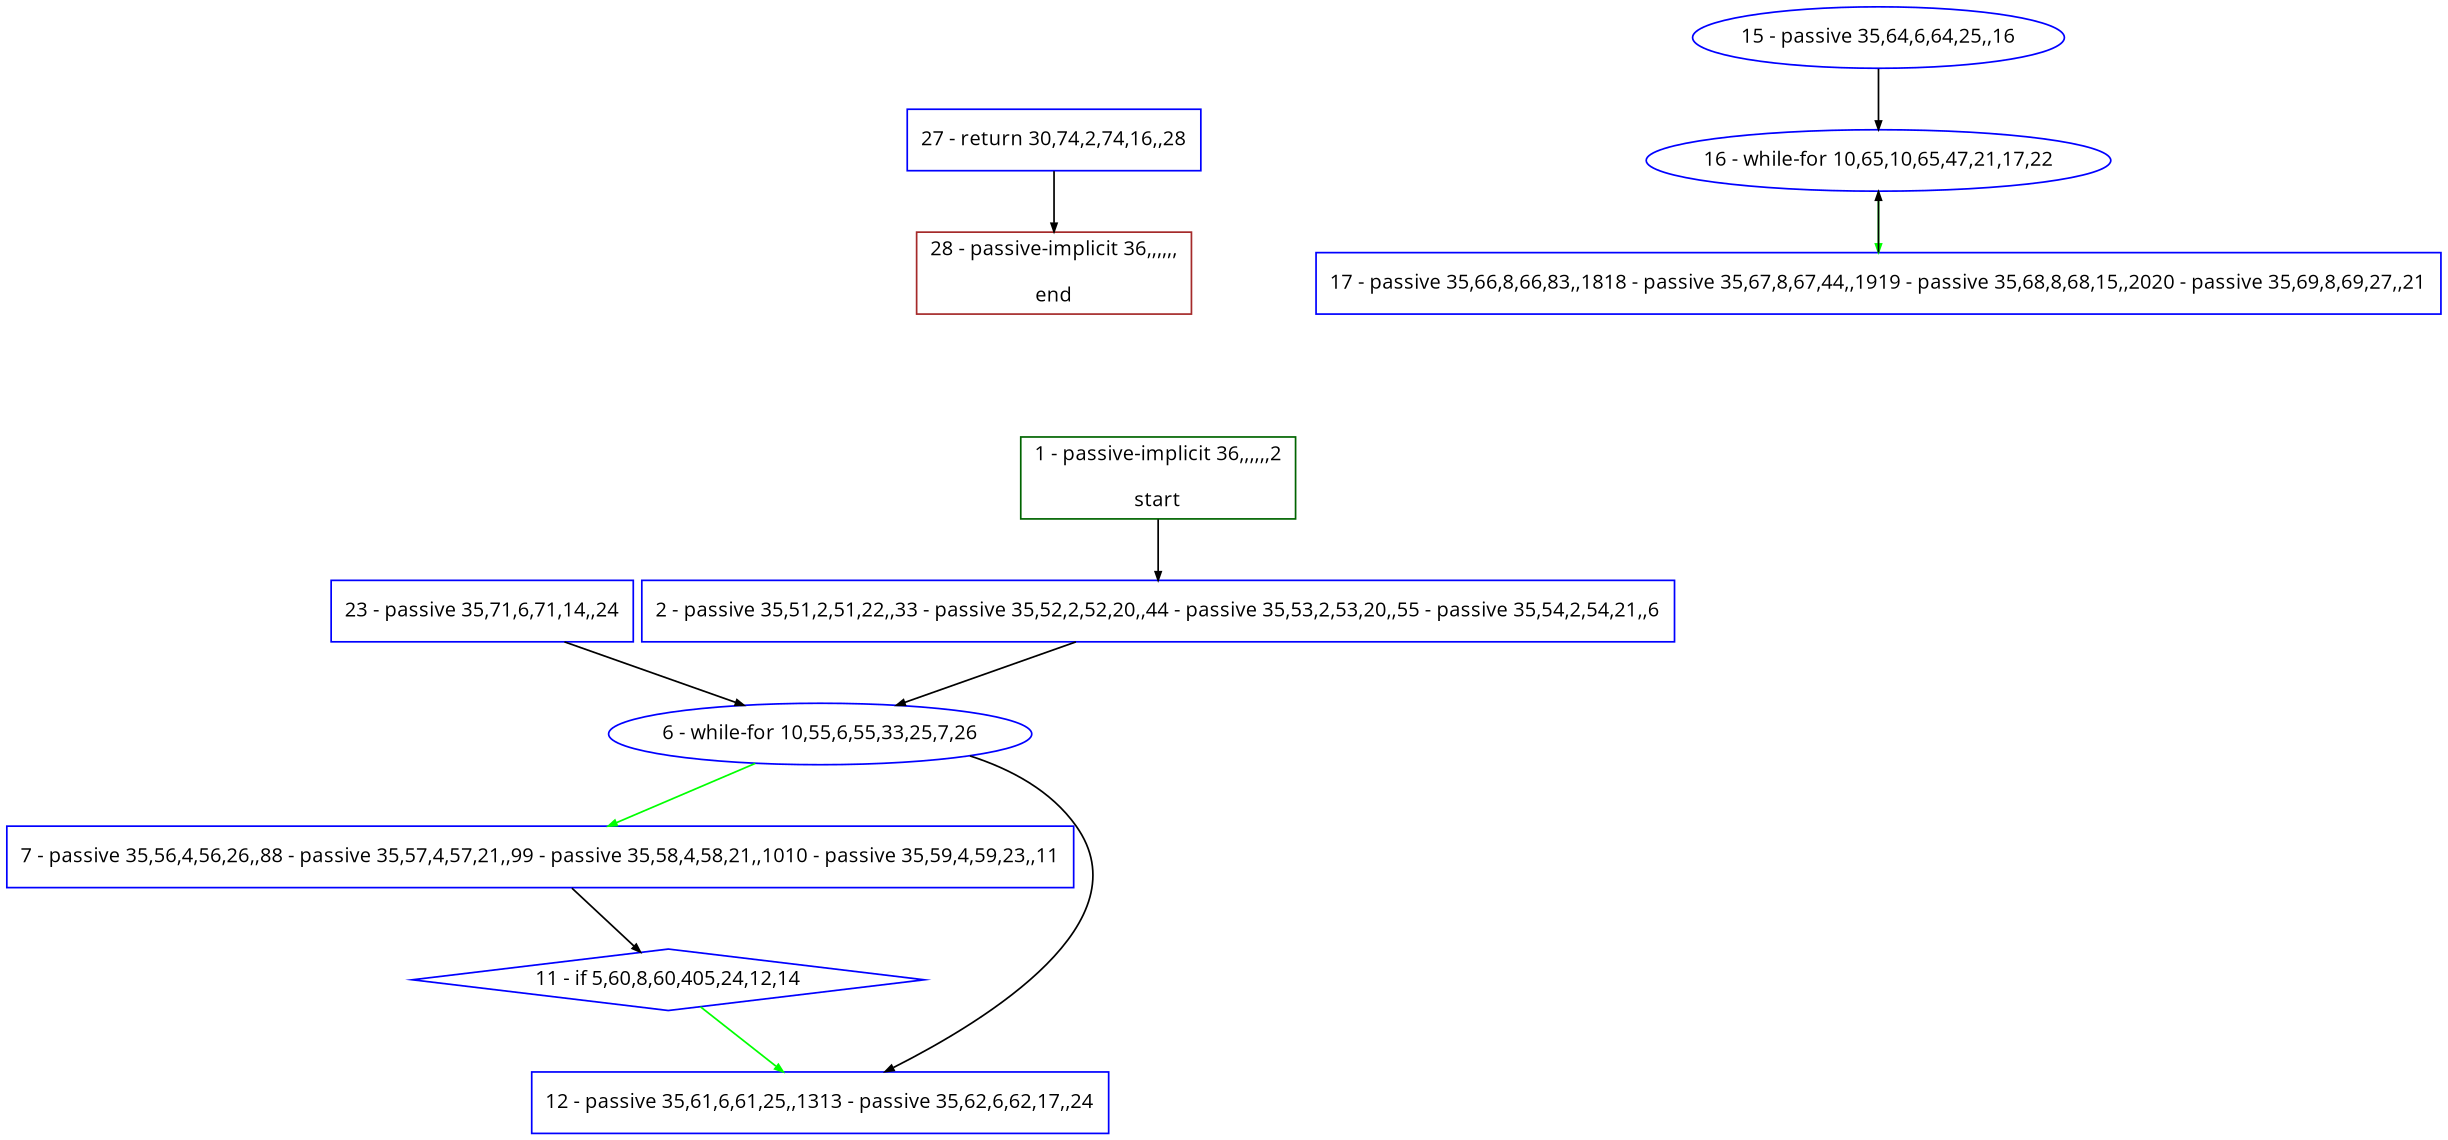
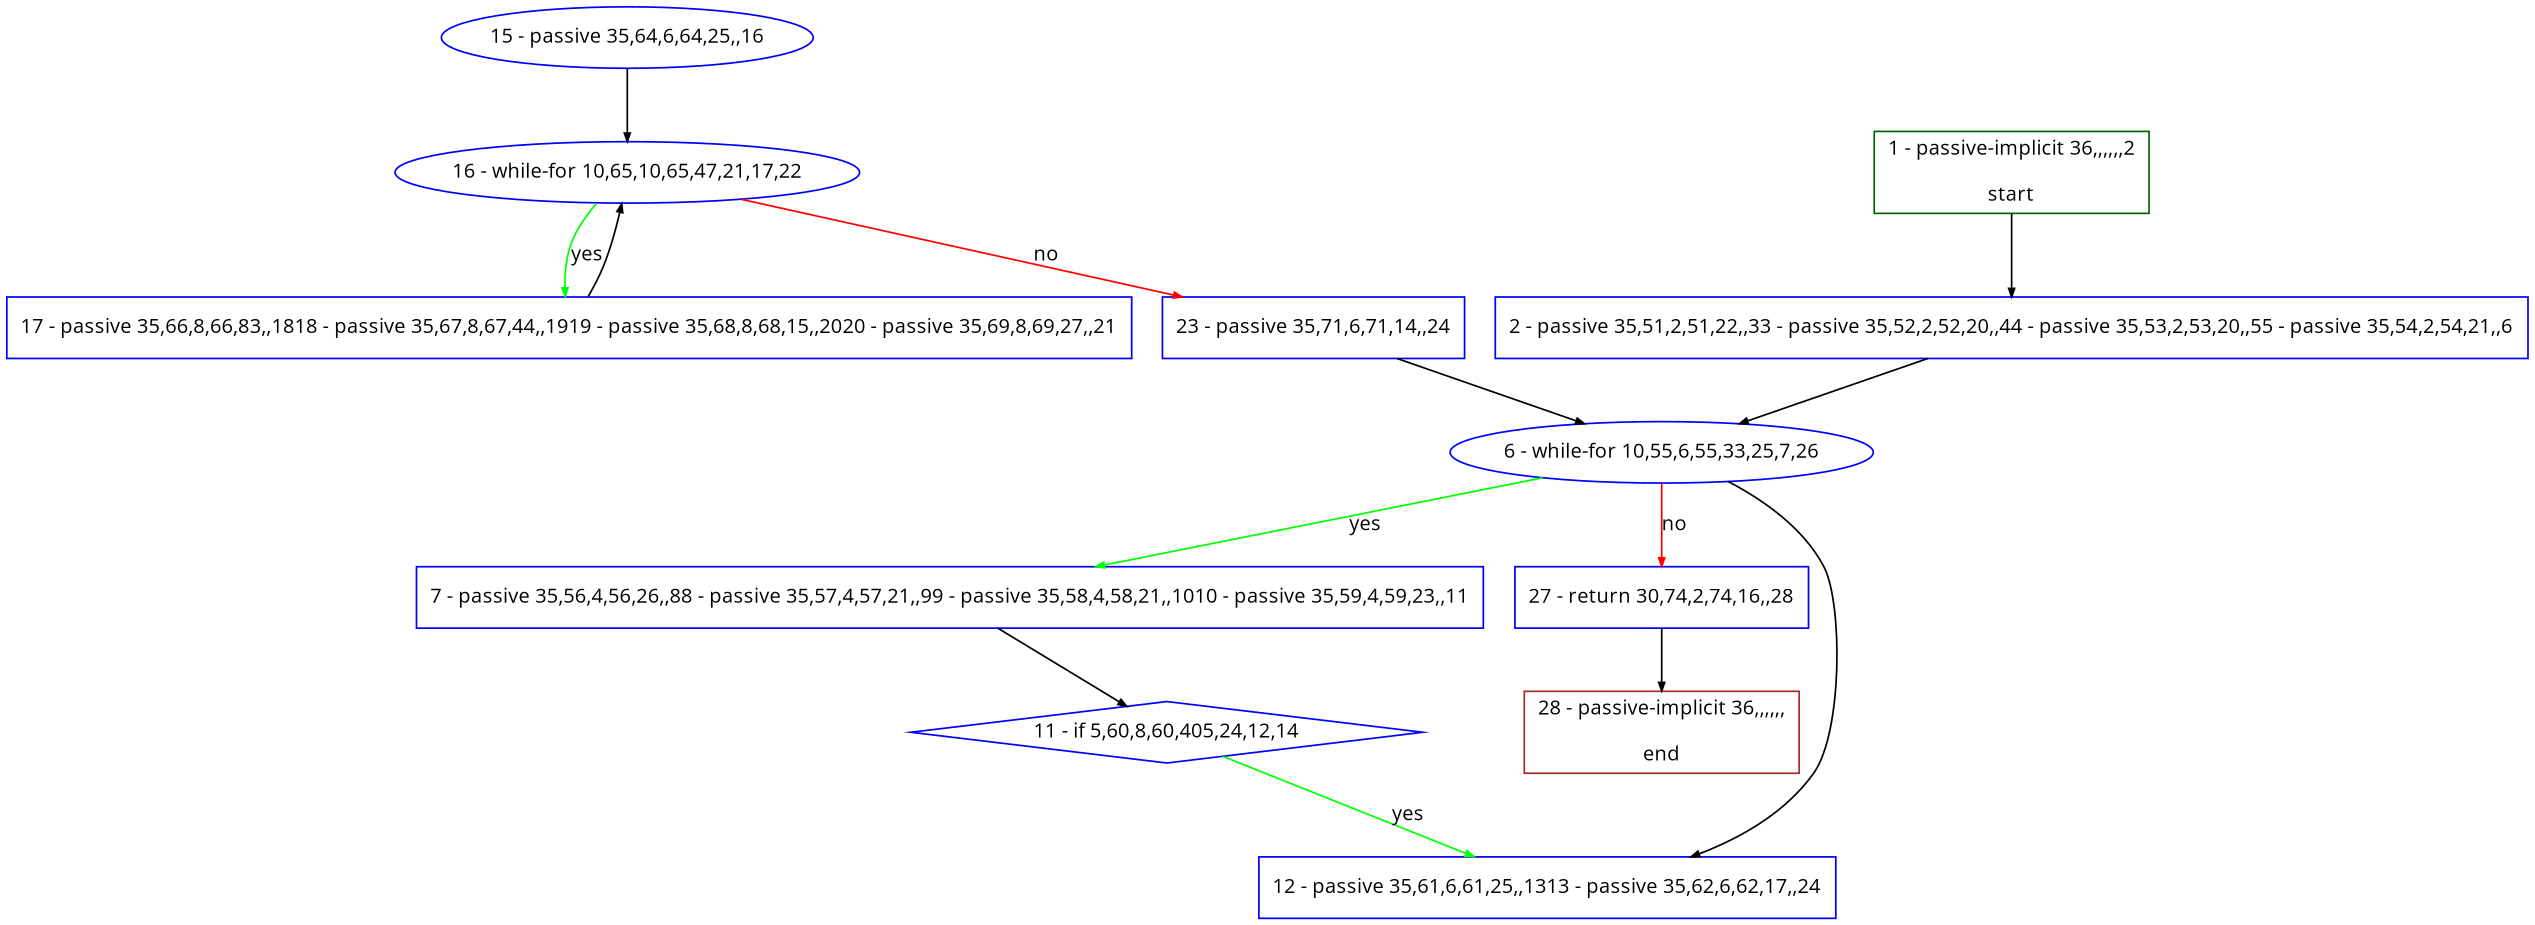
none -> (957, 247)
none -> (1662, 520)
